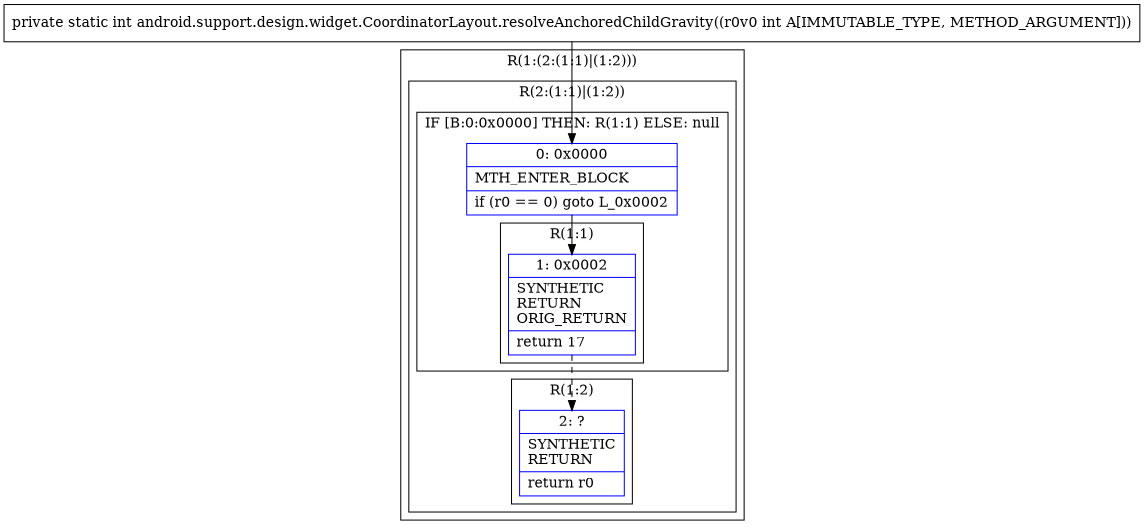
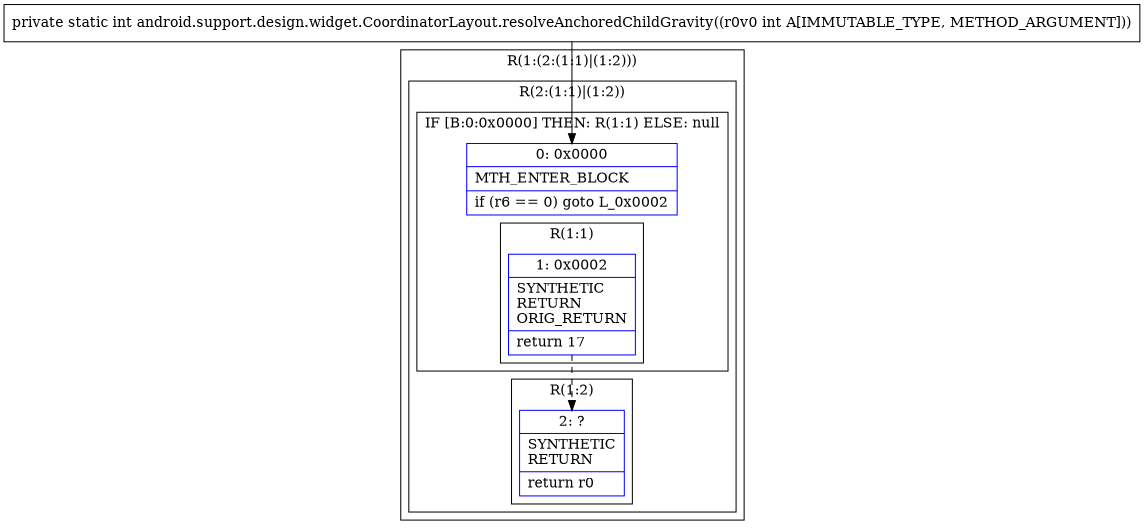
(572, 202) -> (572, 202)
(572, 230) -> none
